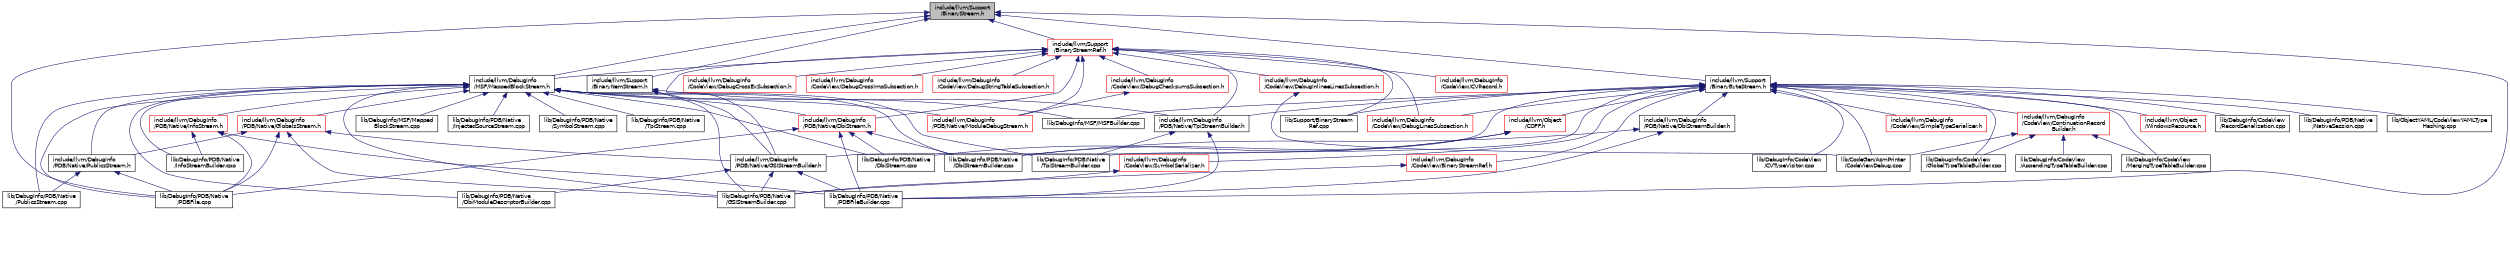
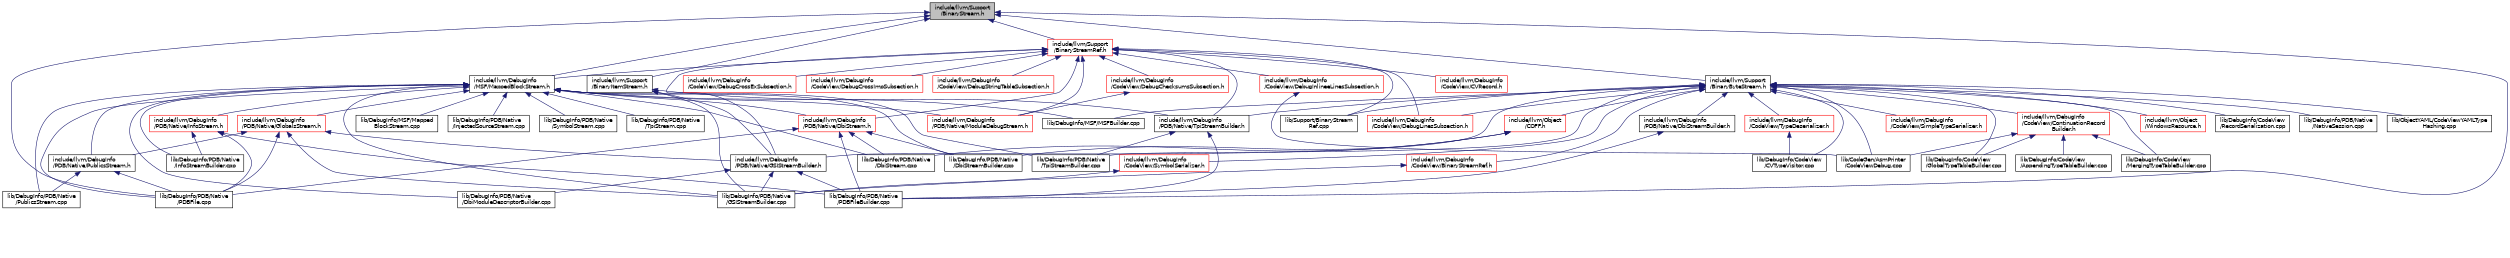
none -> (1789, 124)
(1343, 141) -> none
